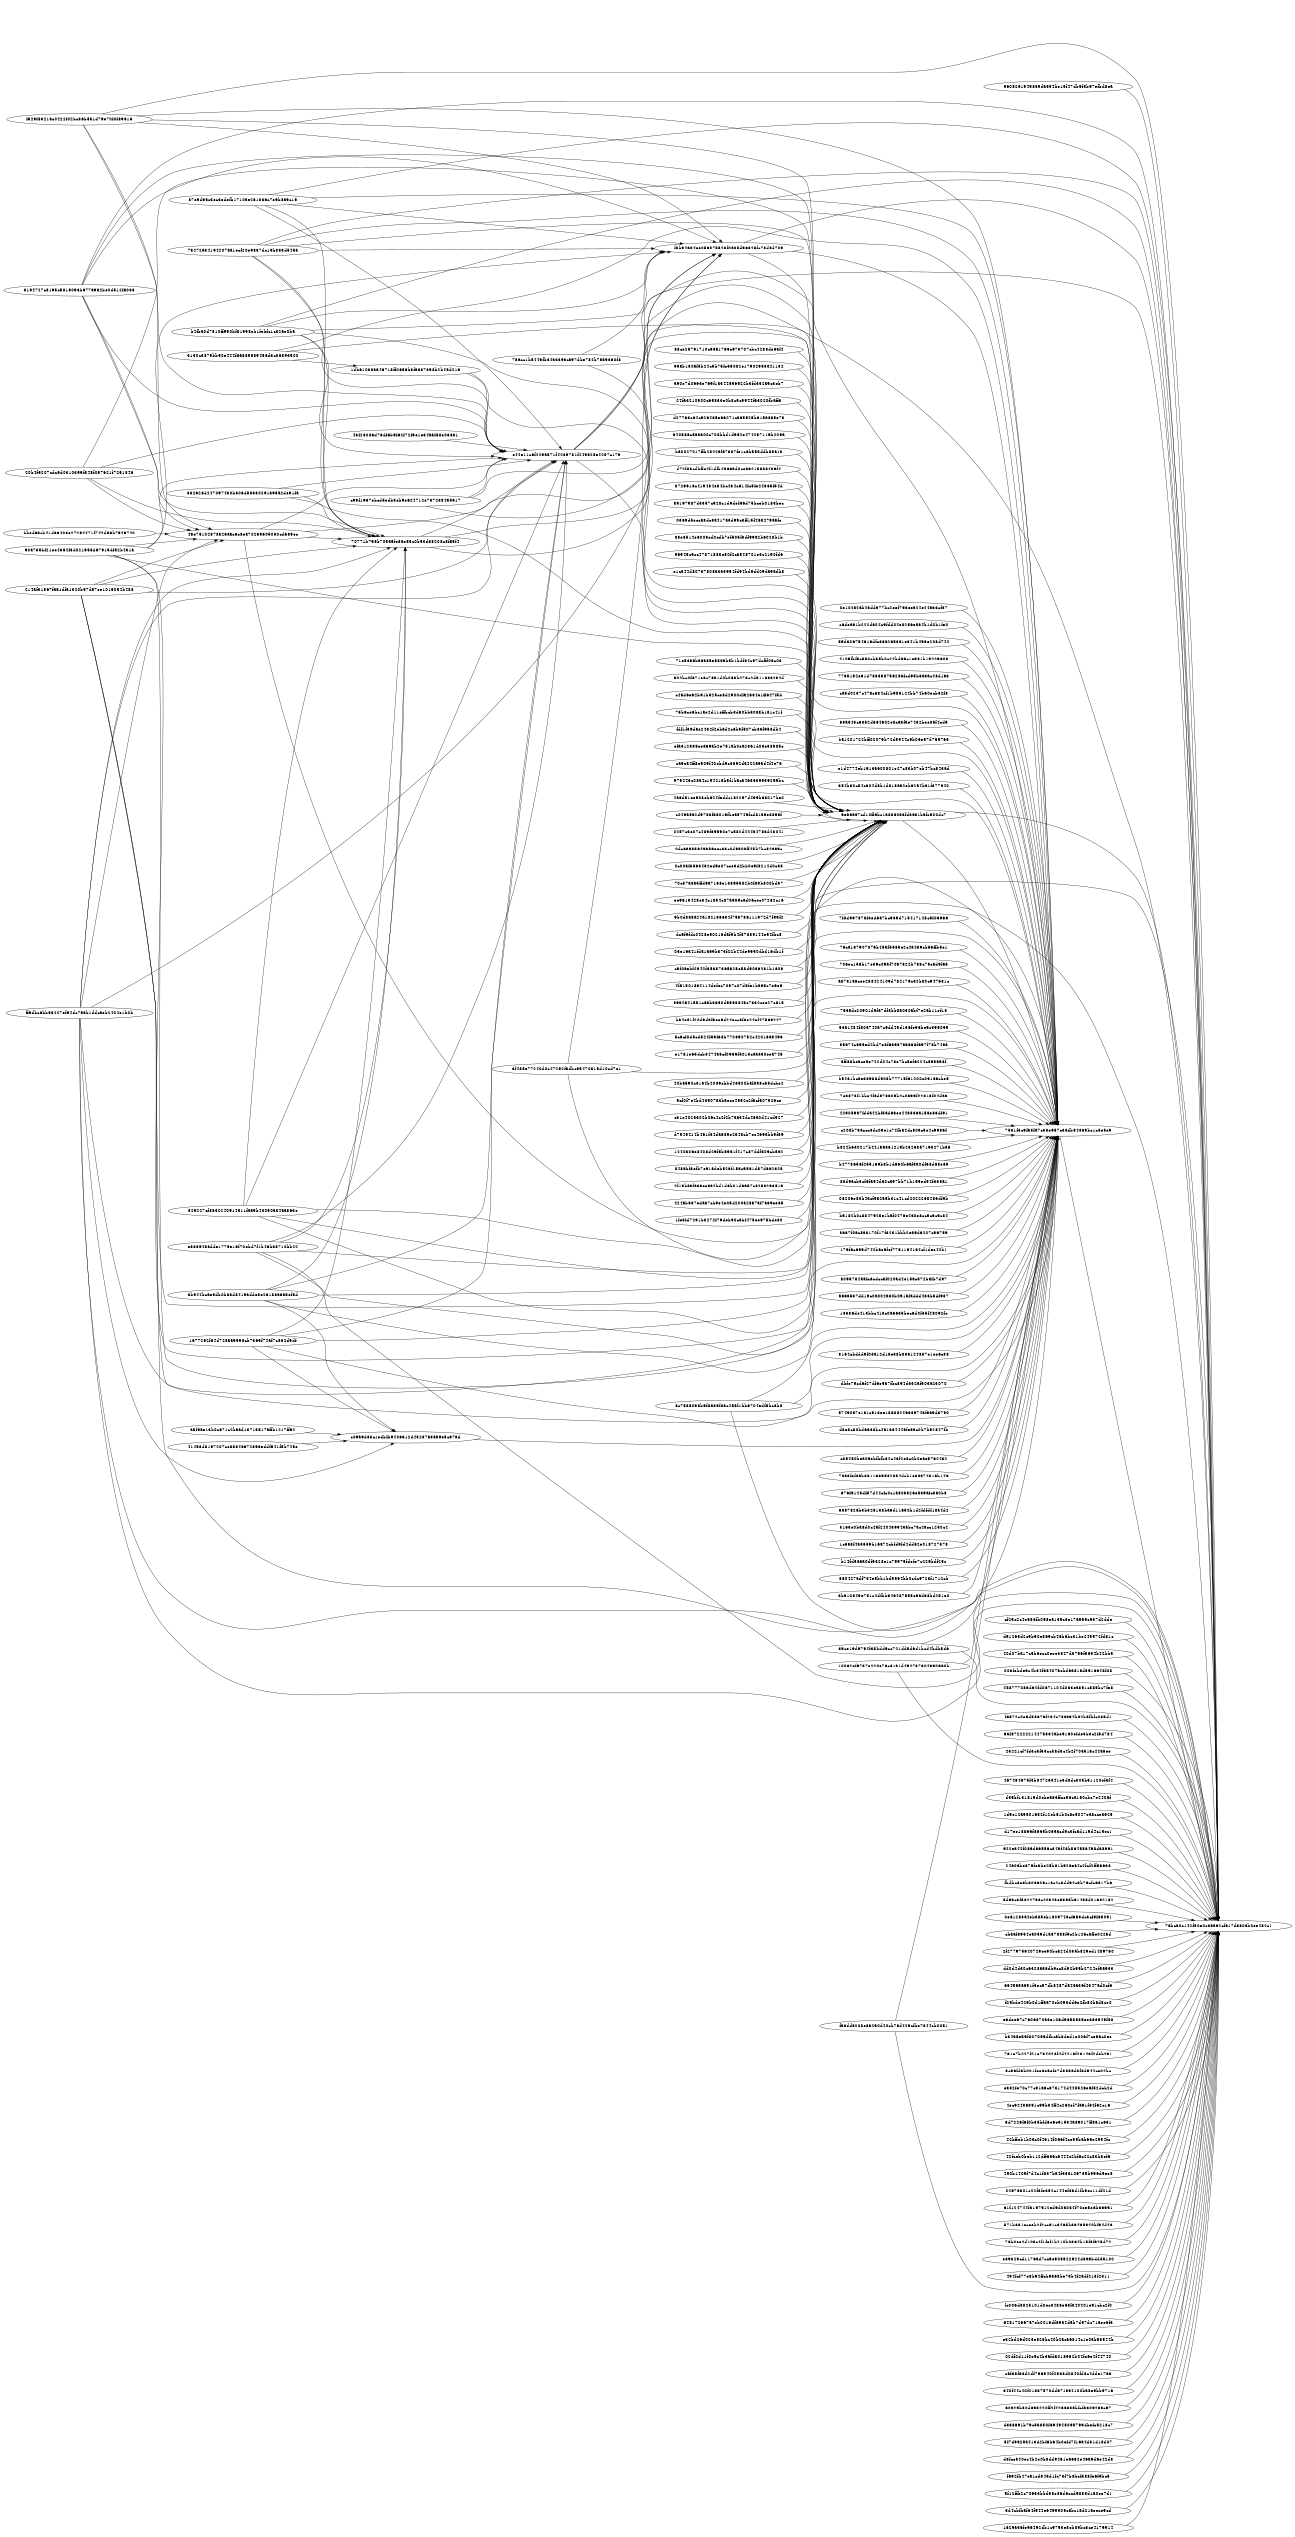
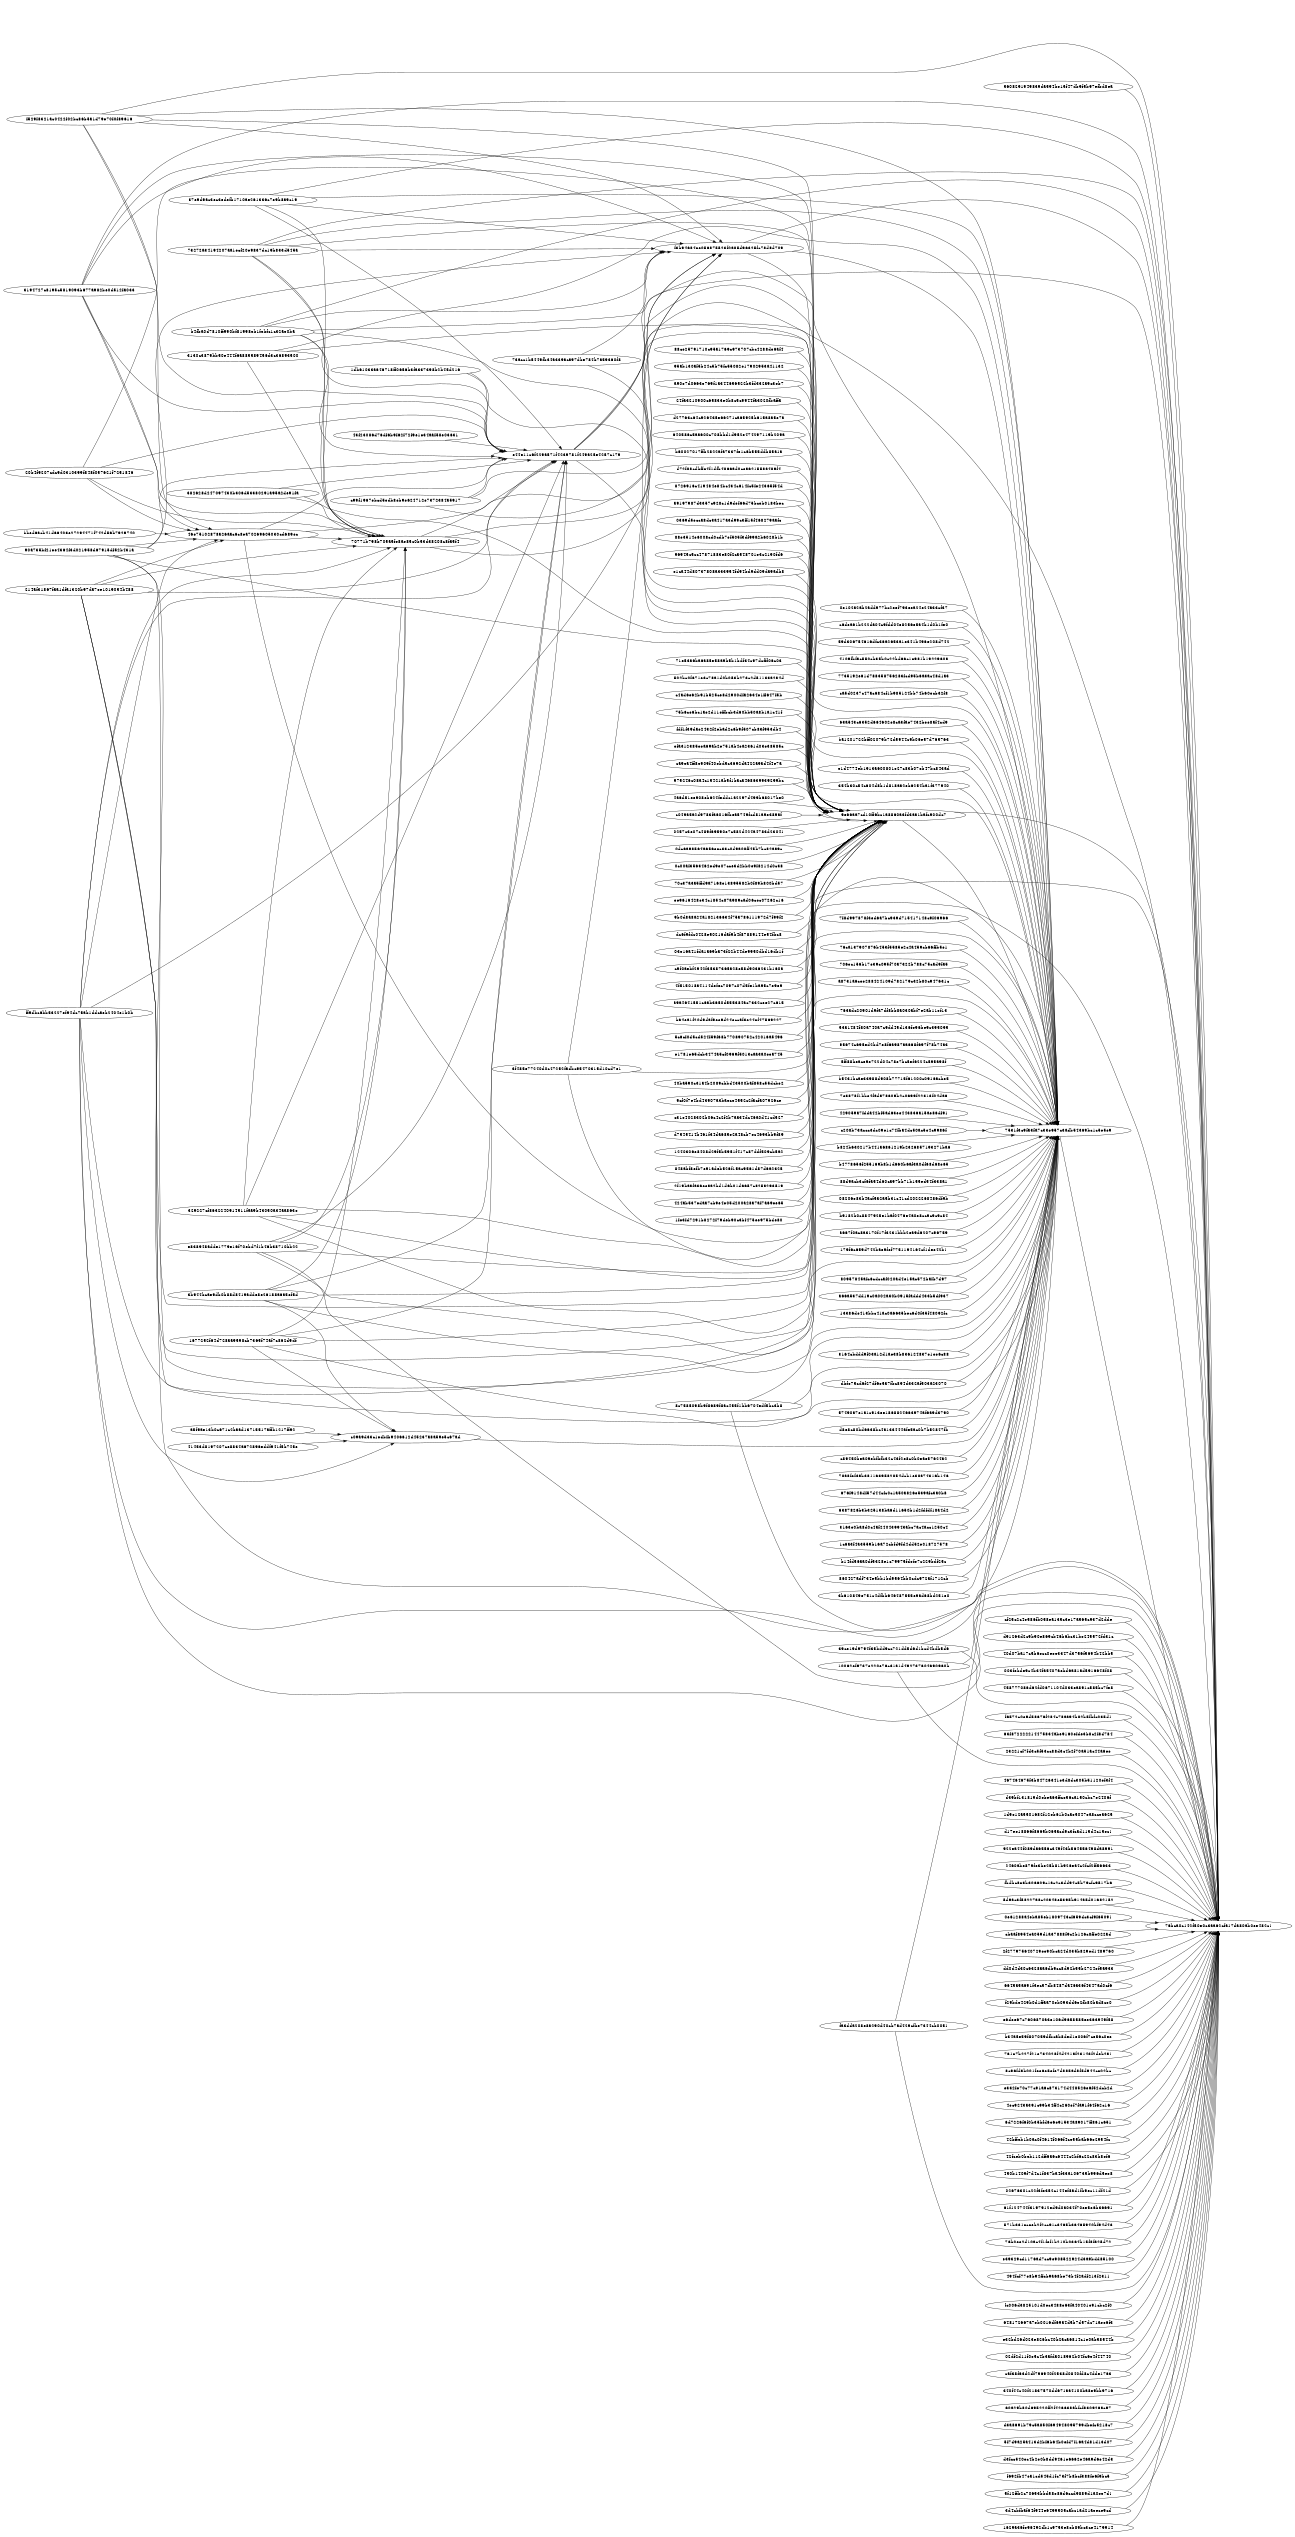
(320, 363) -> (305, 459)
(729, 747) -> (729, 747)
